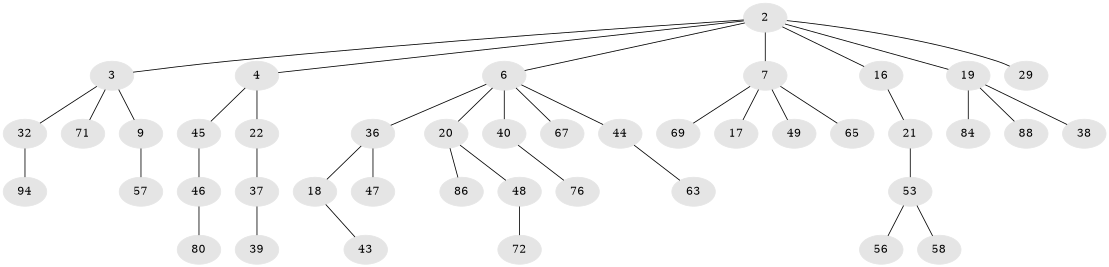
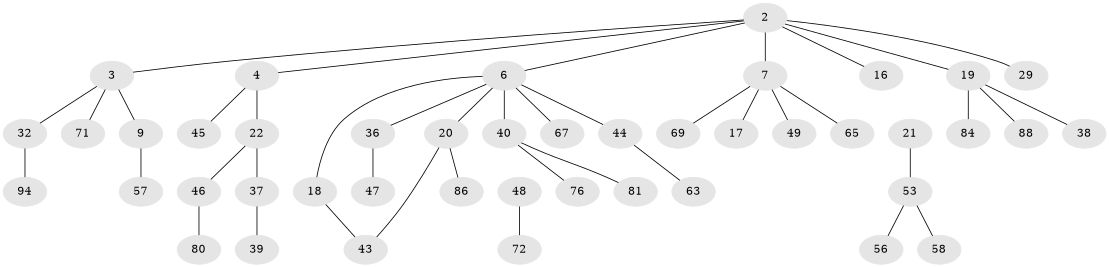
(896, 105) -> none
(199, 163) -> (228, 163)
(344, 163) -> (379, 97)
(483, 163) -> (410, 194)
none -> (636, 192)
